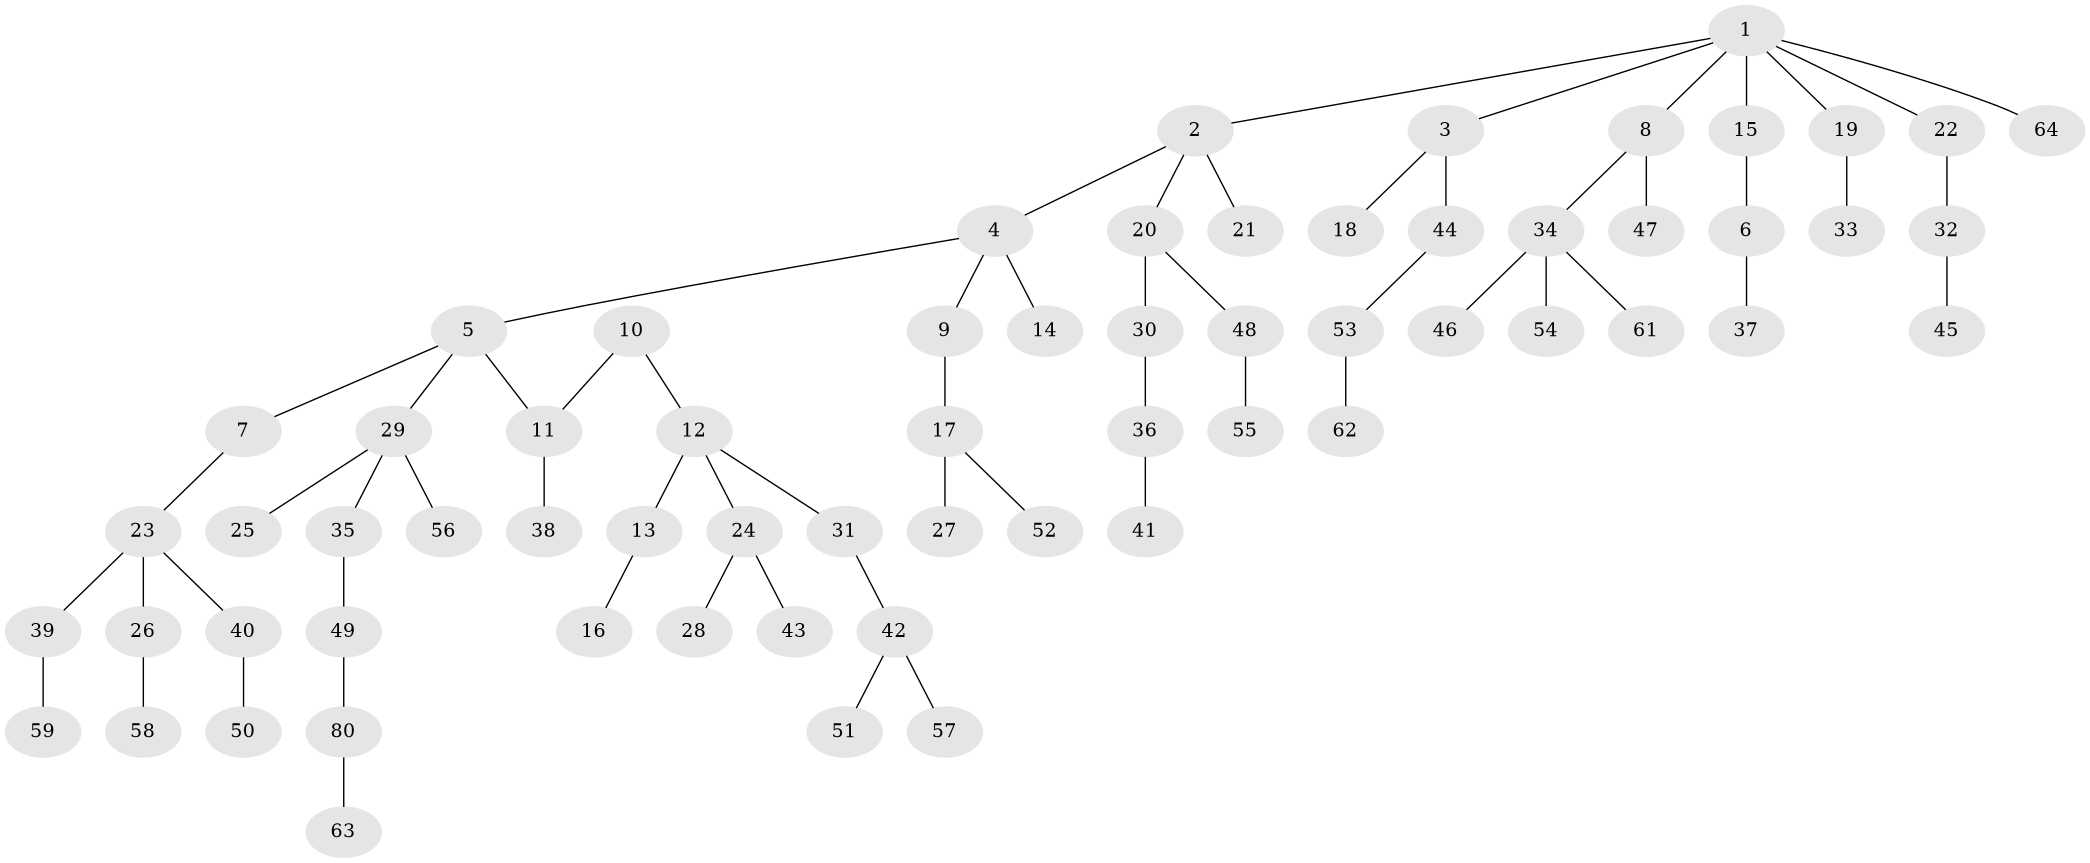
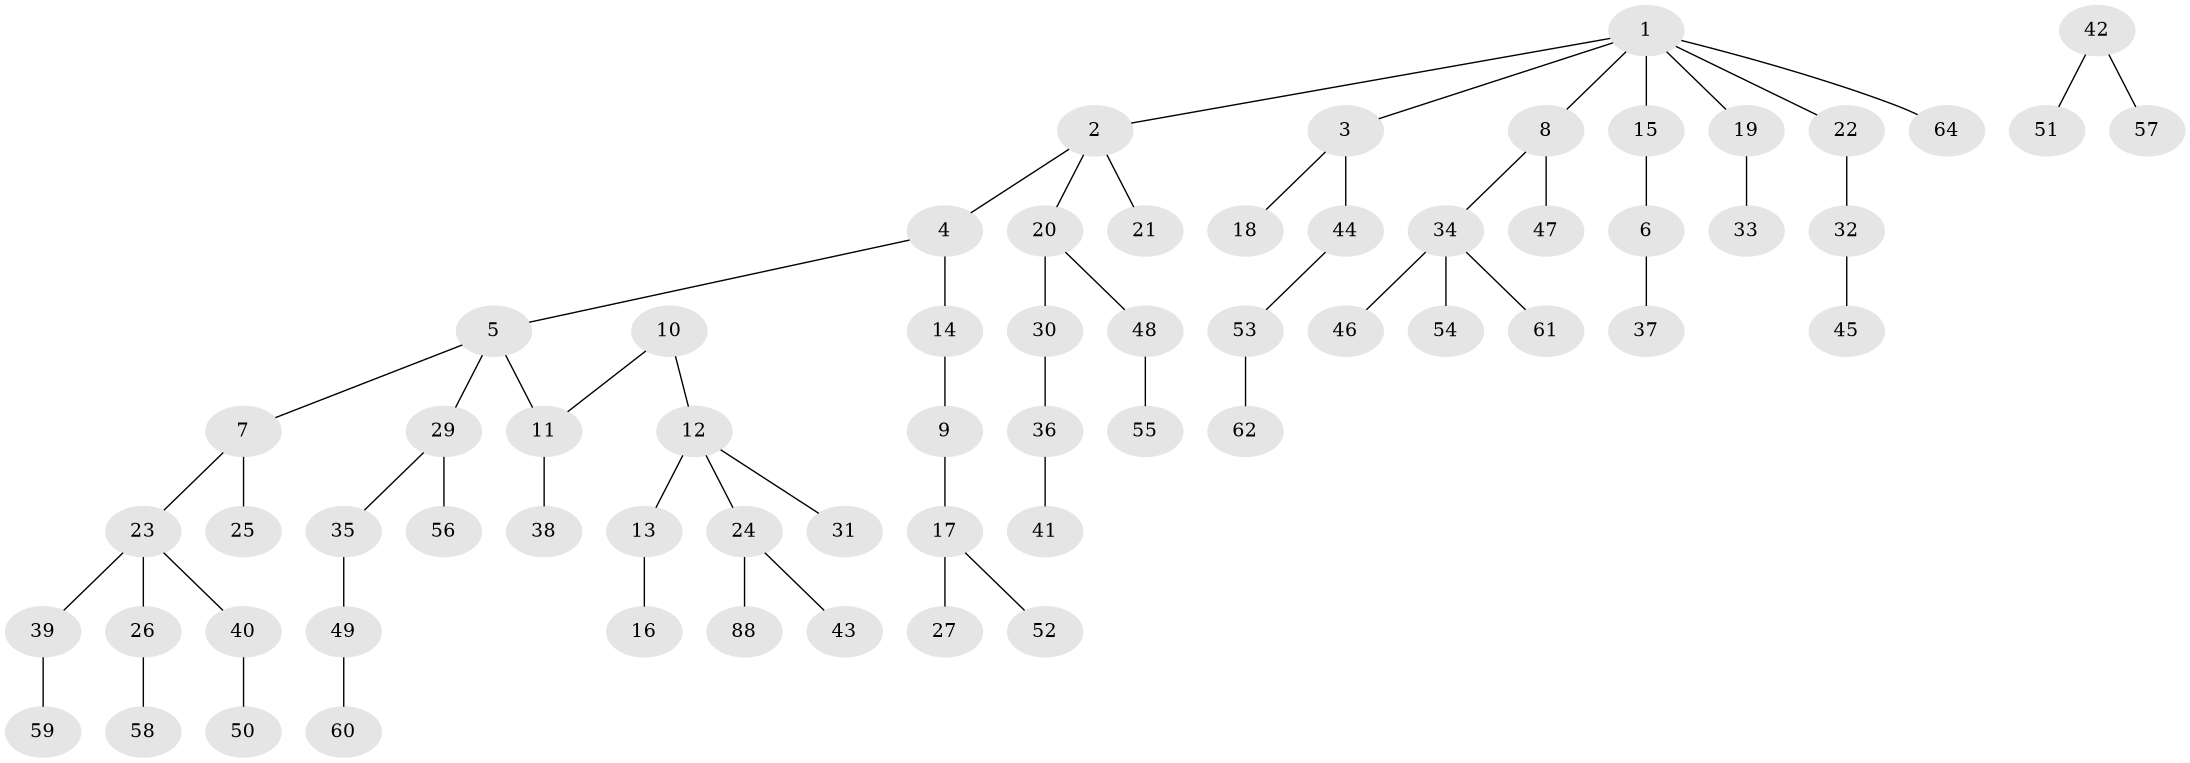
(970, 281) -> (945, 381)
(319, 482) -> (244, 482)
(870, 582) -> none
(694, 632) -> (745, 632)
(344, 732) -> (344, 732)
(344, 832) -> none
